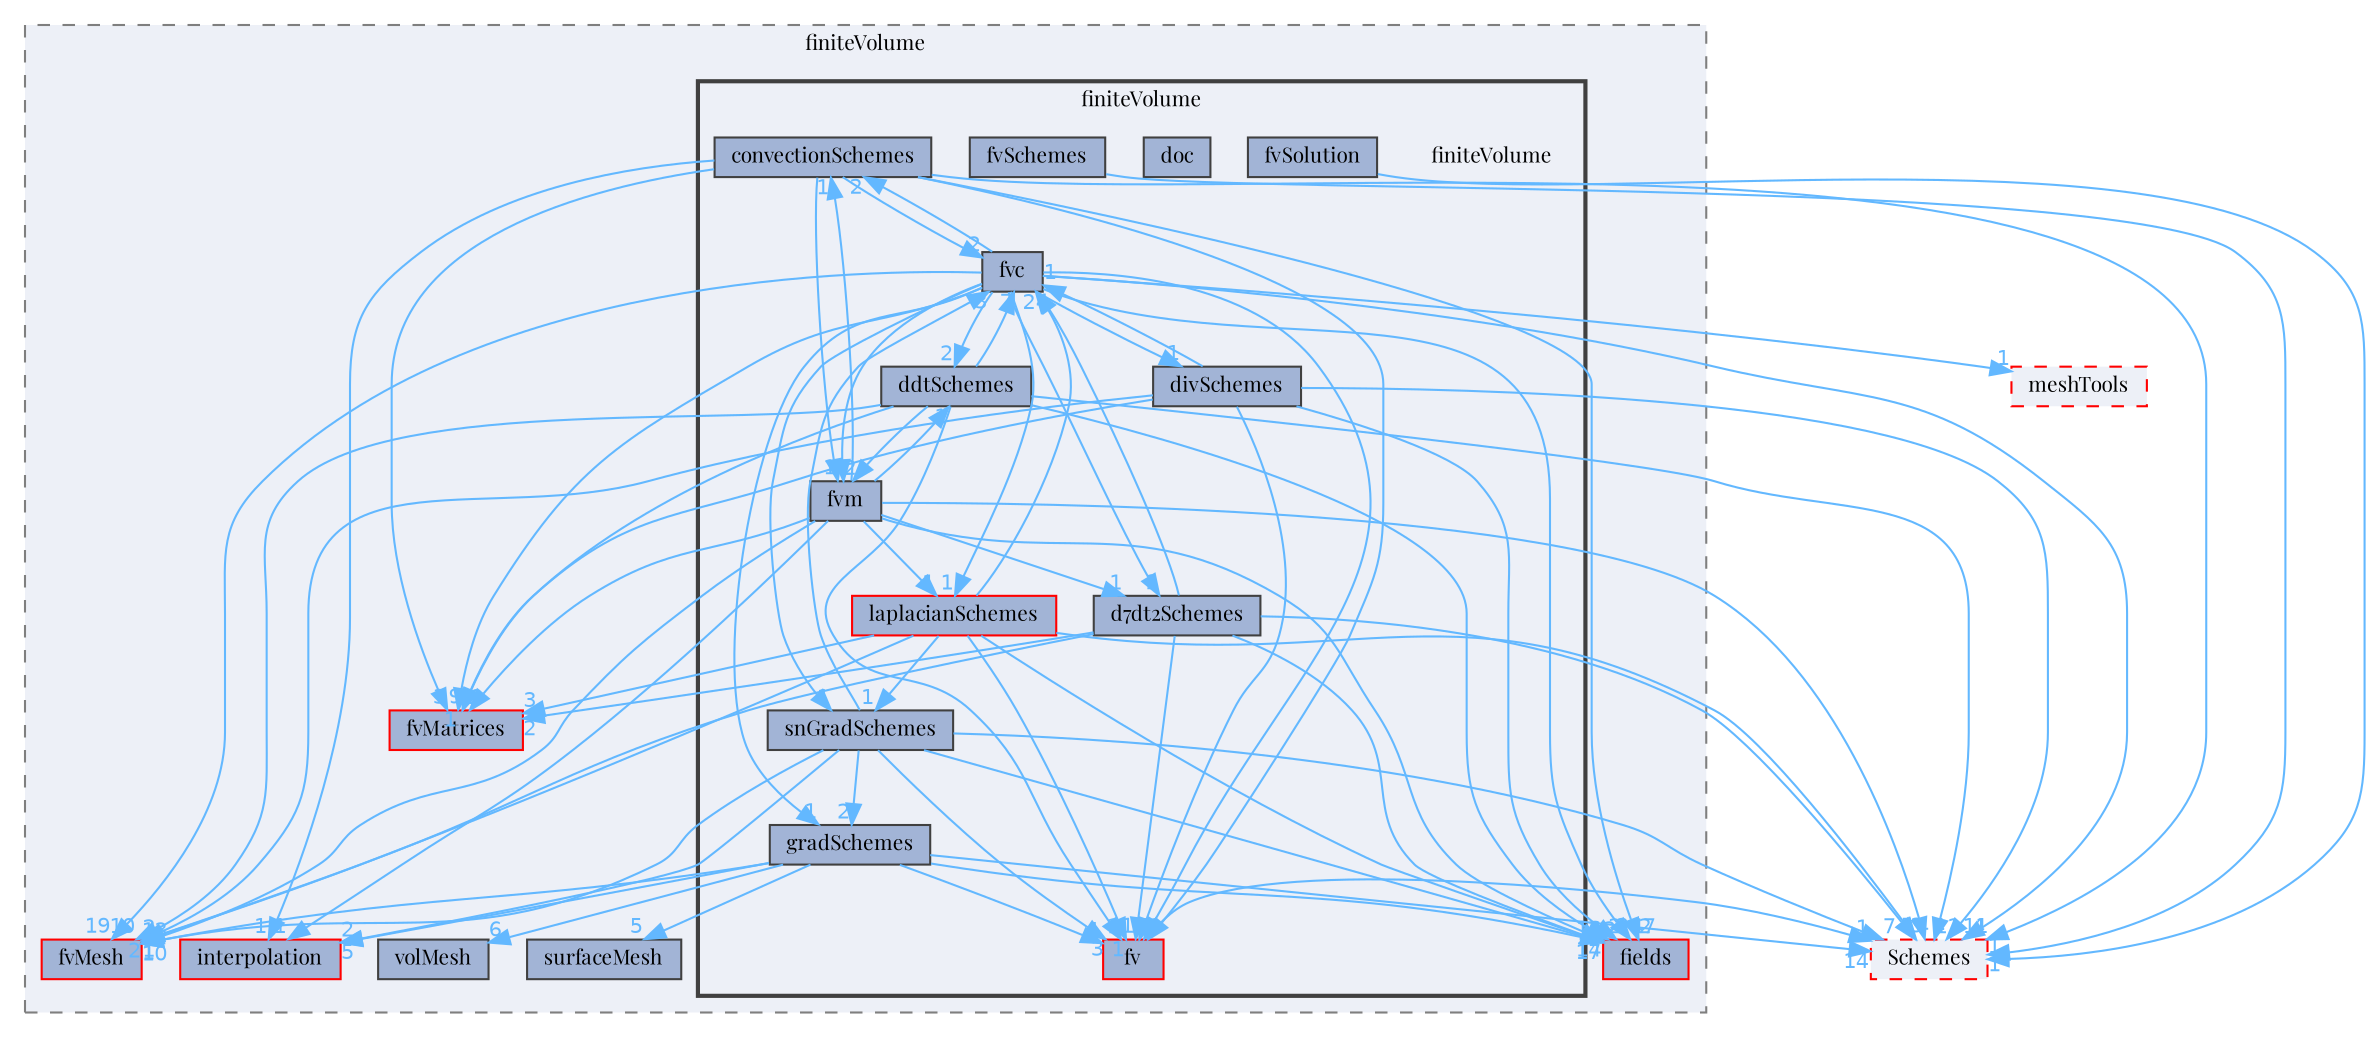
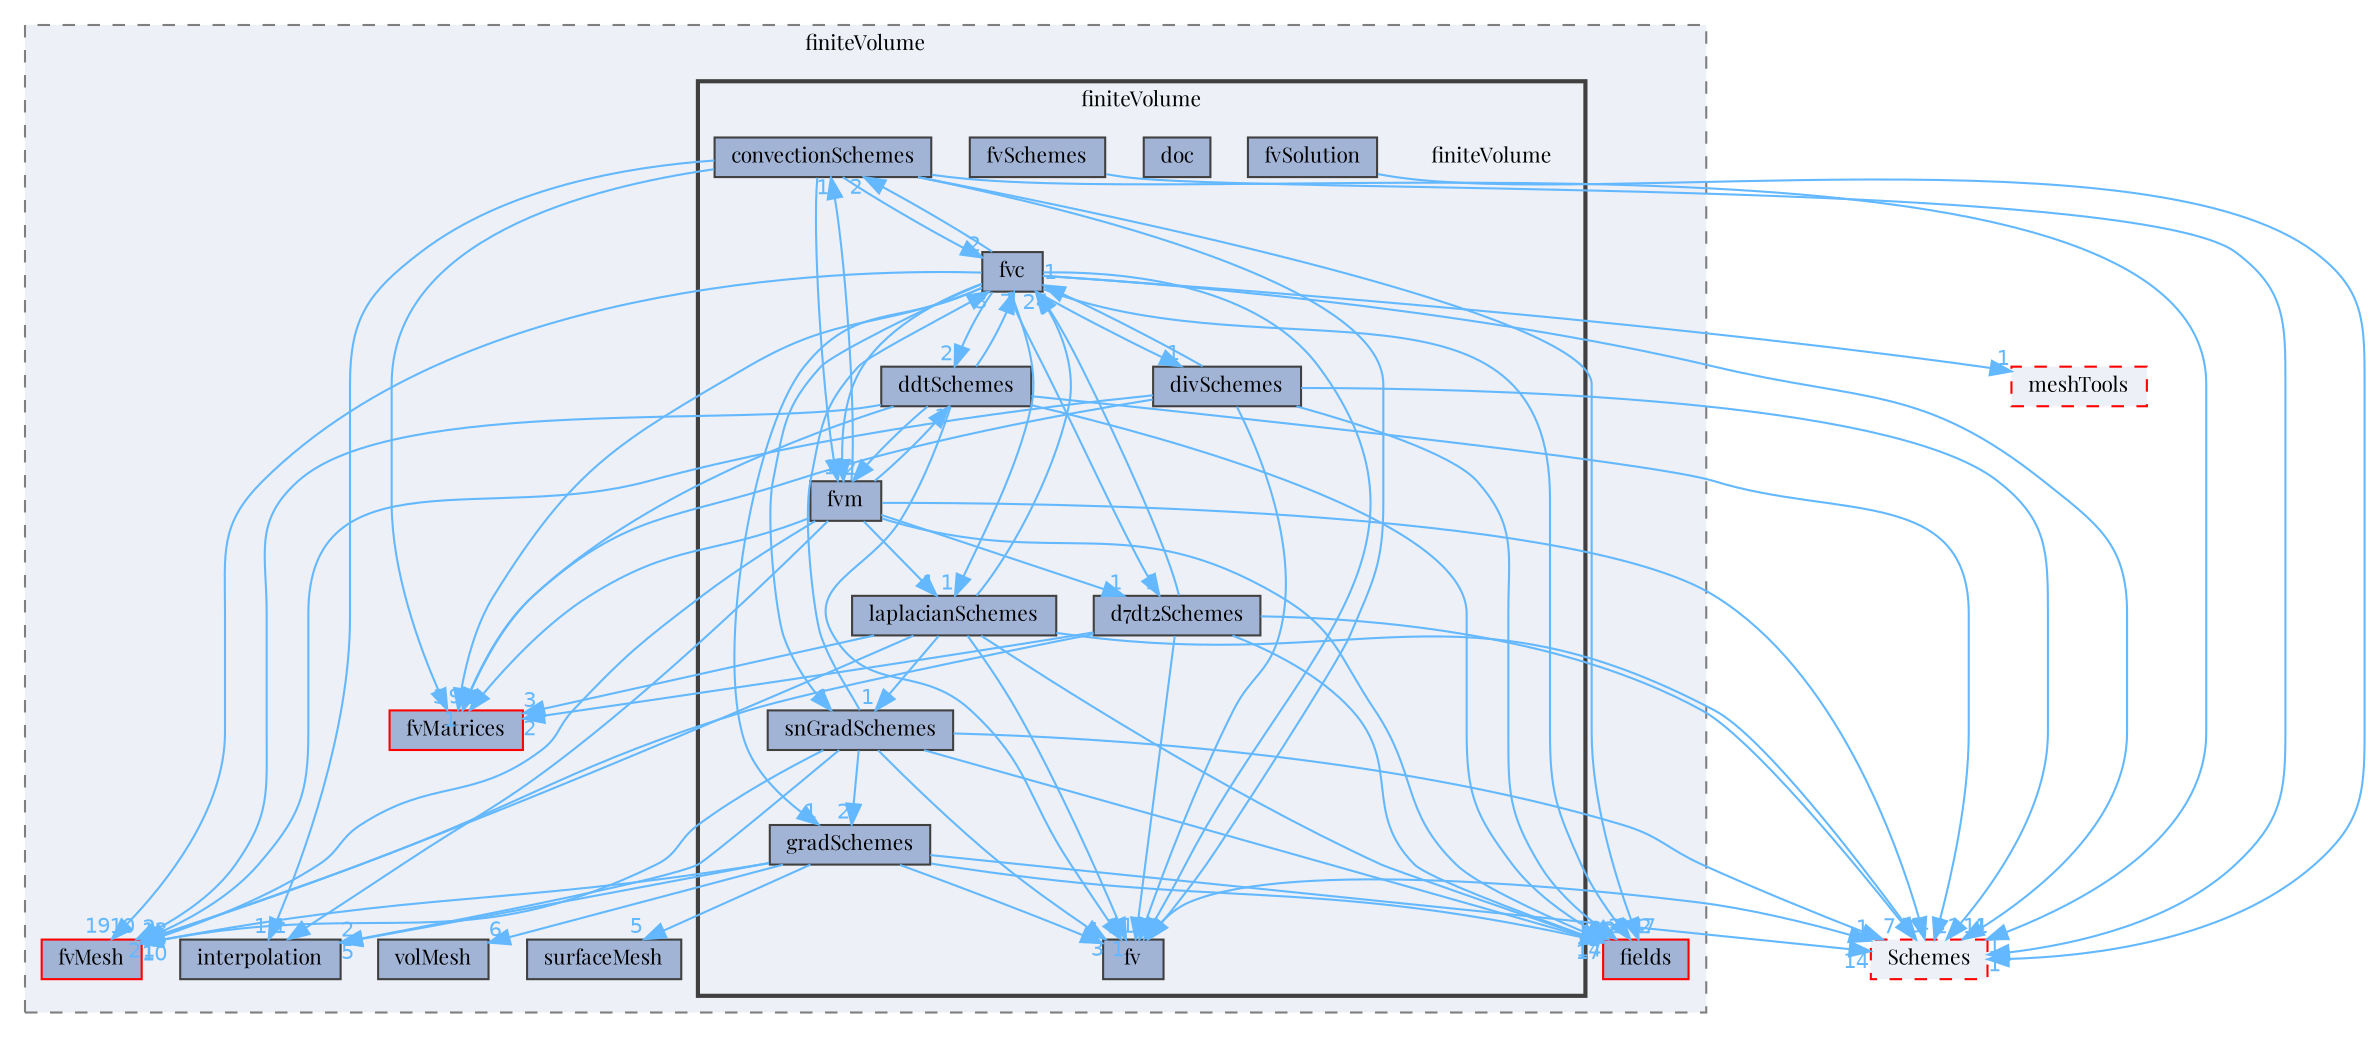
(954, 616) -> (954, 616)
(260, 959) -> (260, 959)
(1133, 959) -> (1133, 959)
